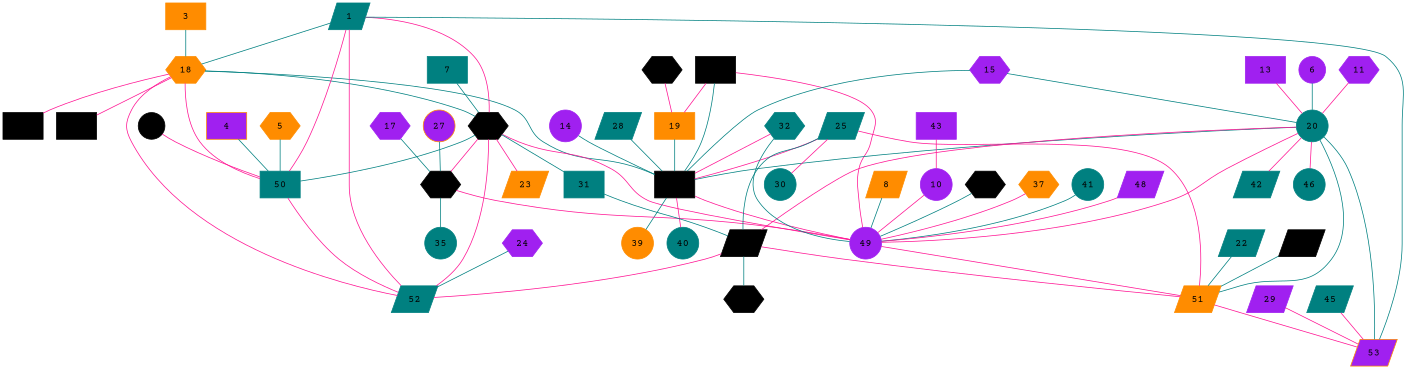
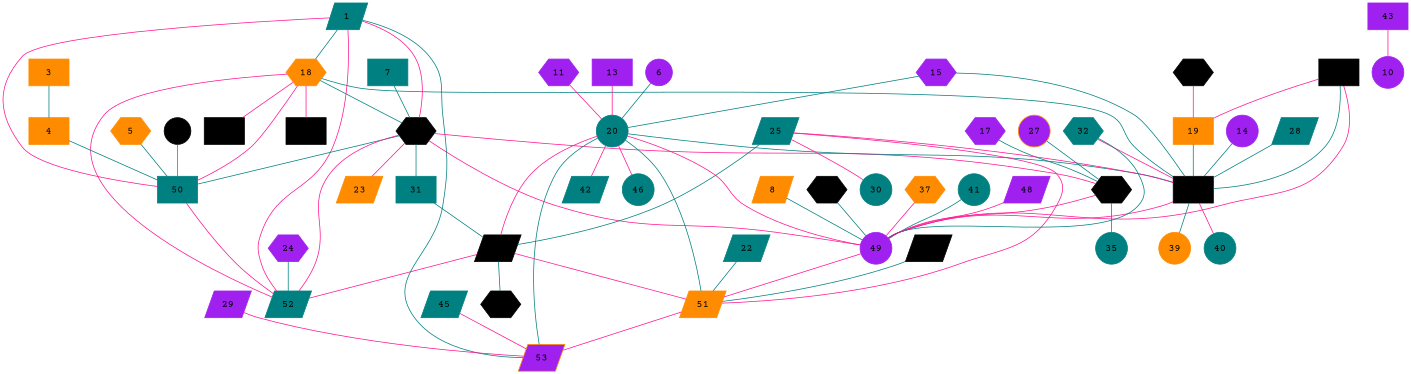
(186, 43) -> (49, 102)
(227, 126) -> (49, 131)
(901, 214) -> none
